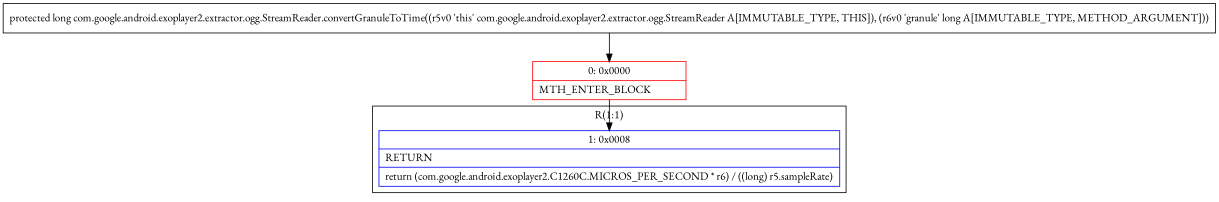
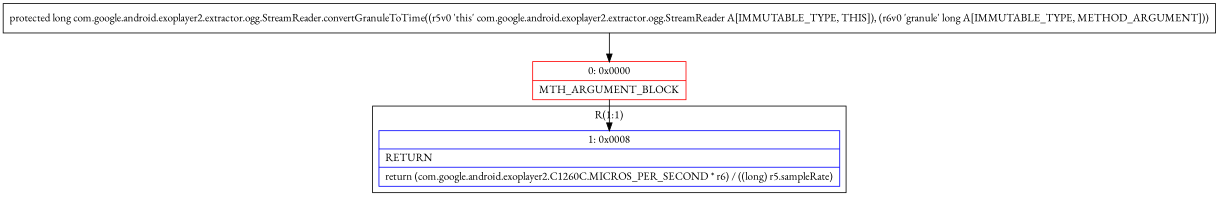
(595, 90) -> (609, 90)
